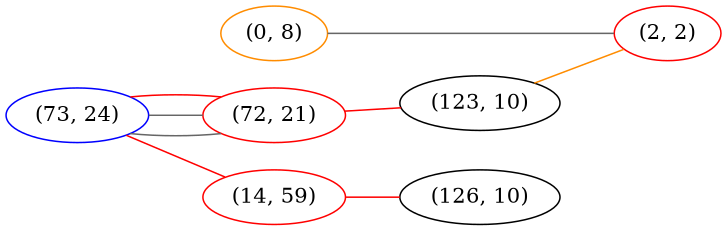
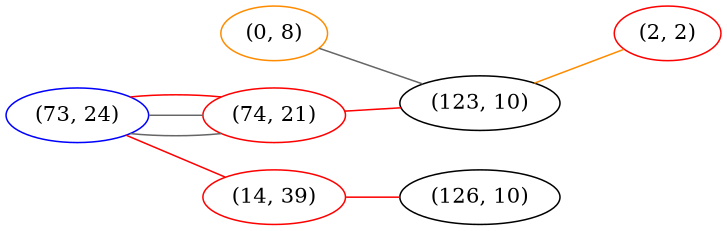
(471, 33) -> (371, 66)
(274, 115) -> (274, 115)
(274, 197) -> (274, 197)
